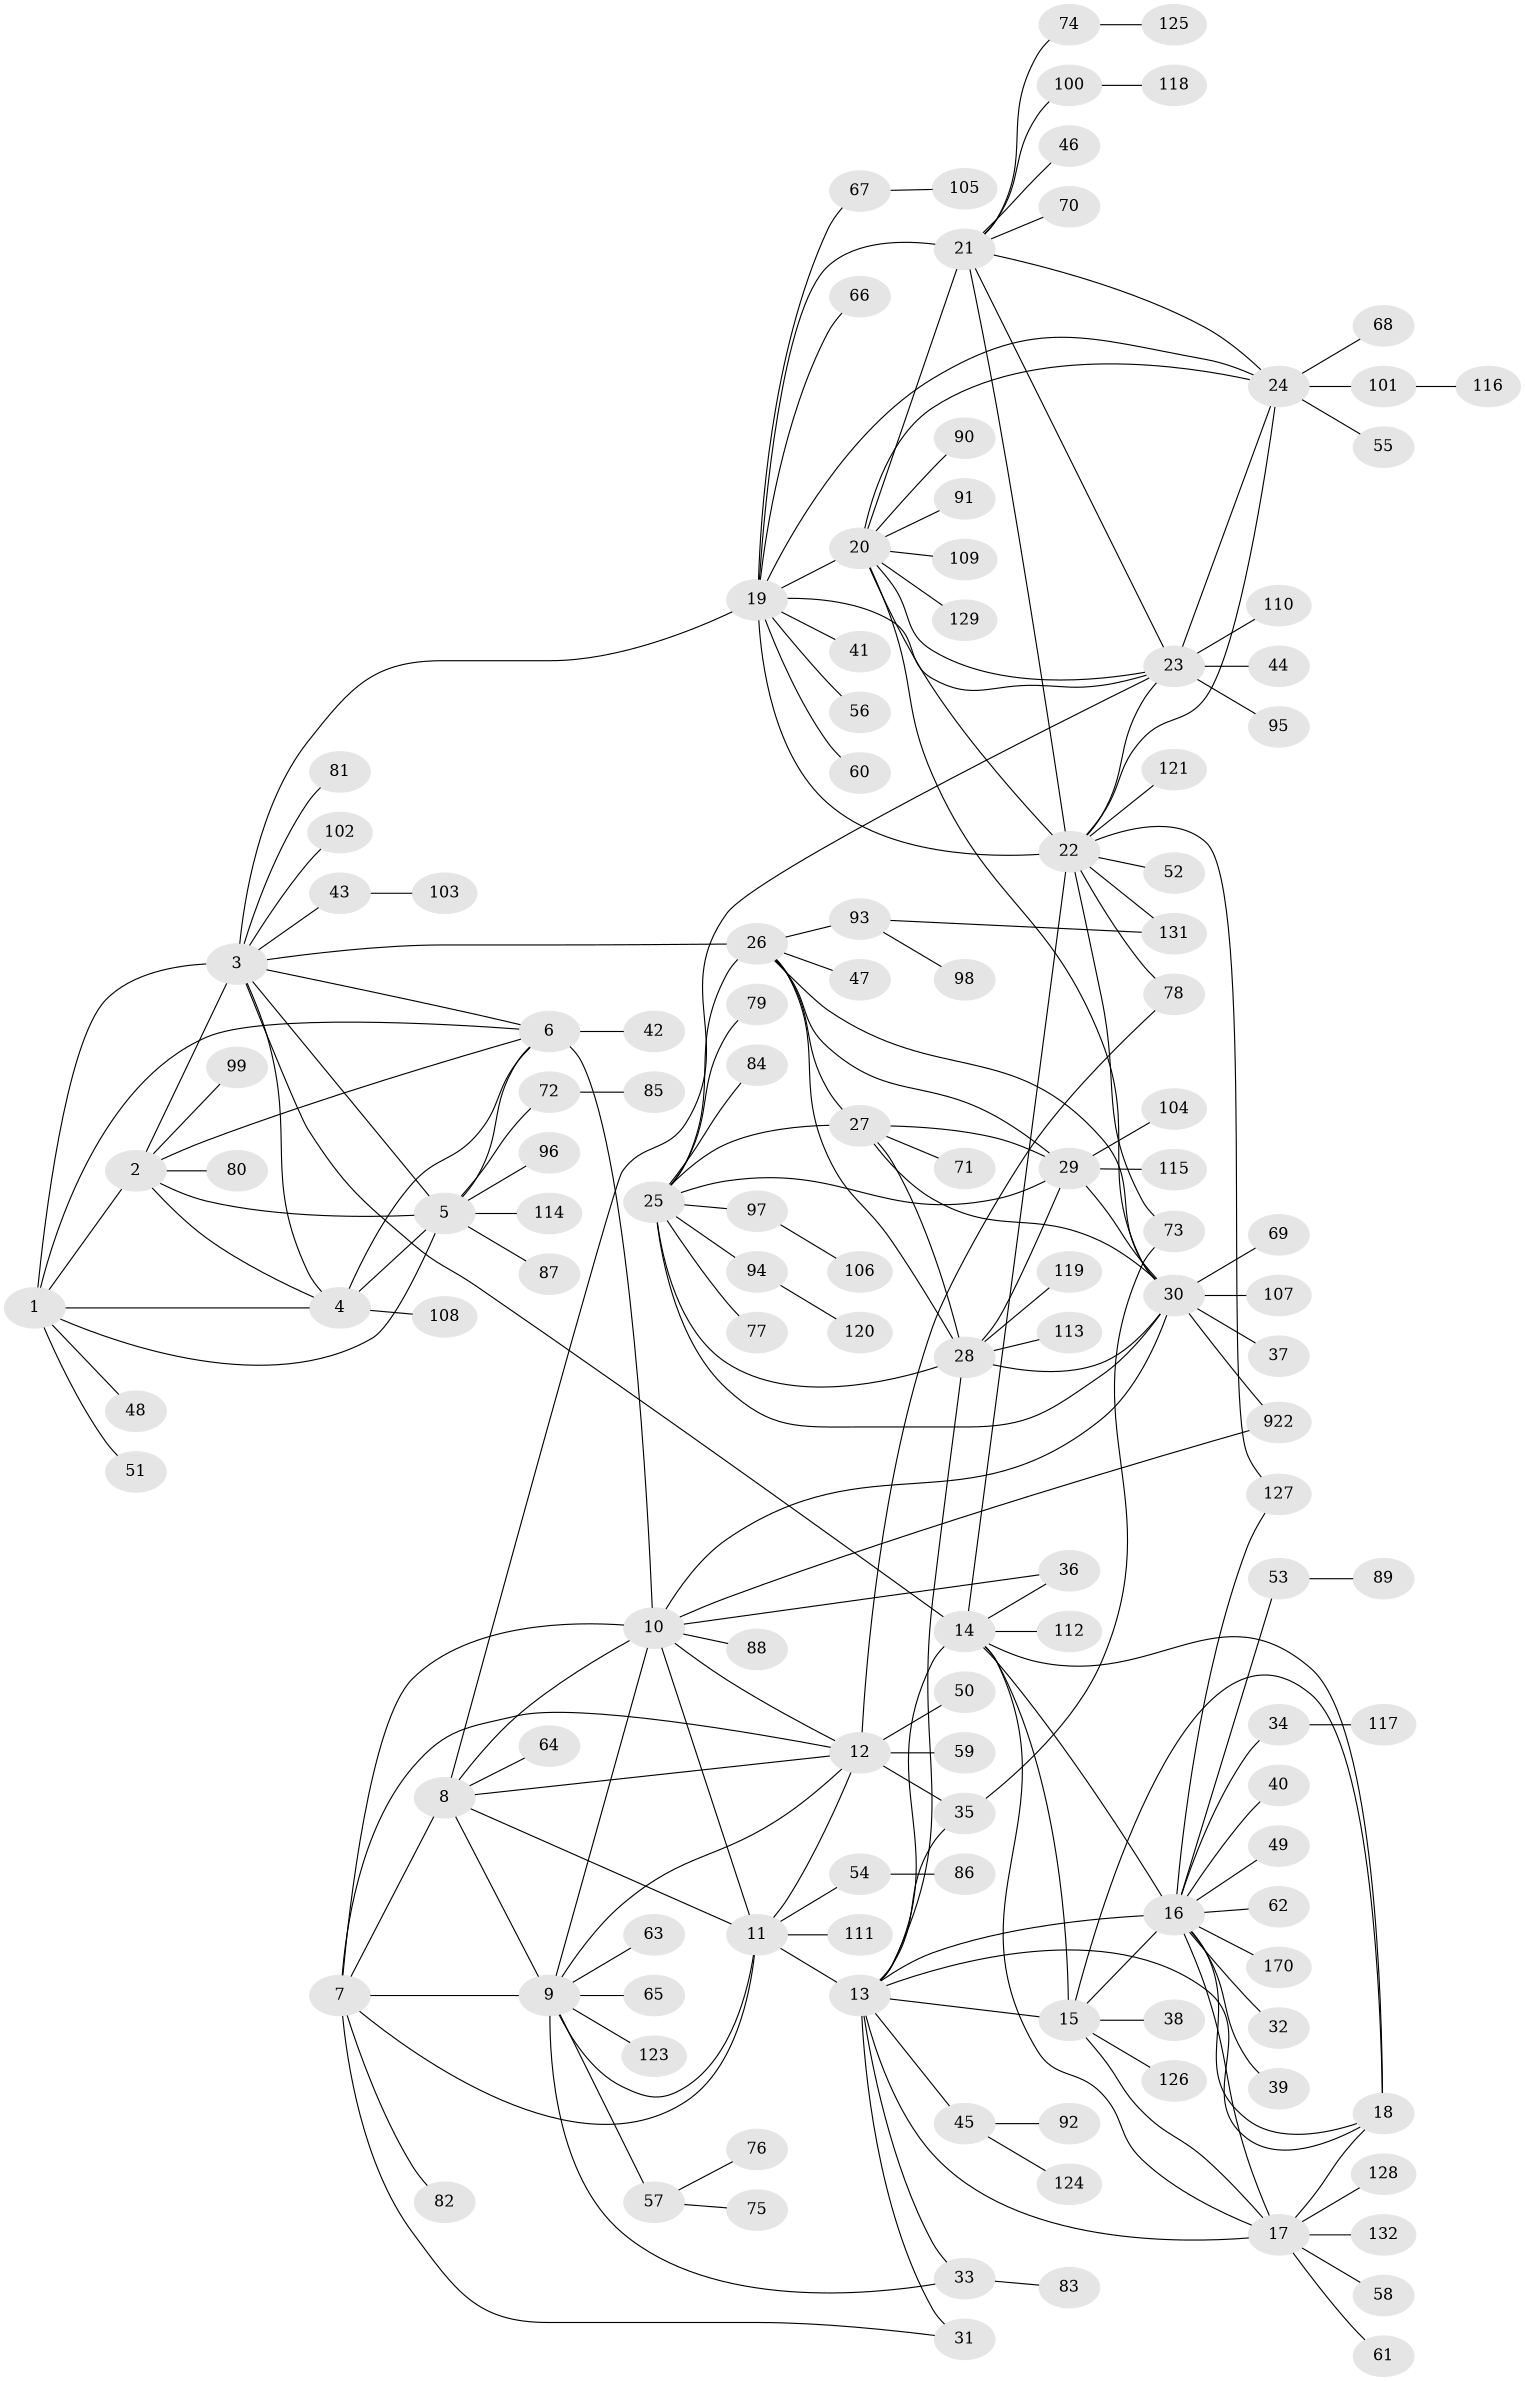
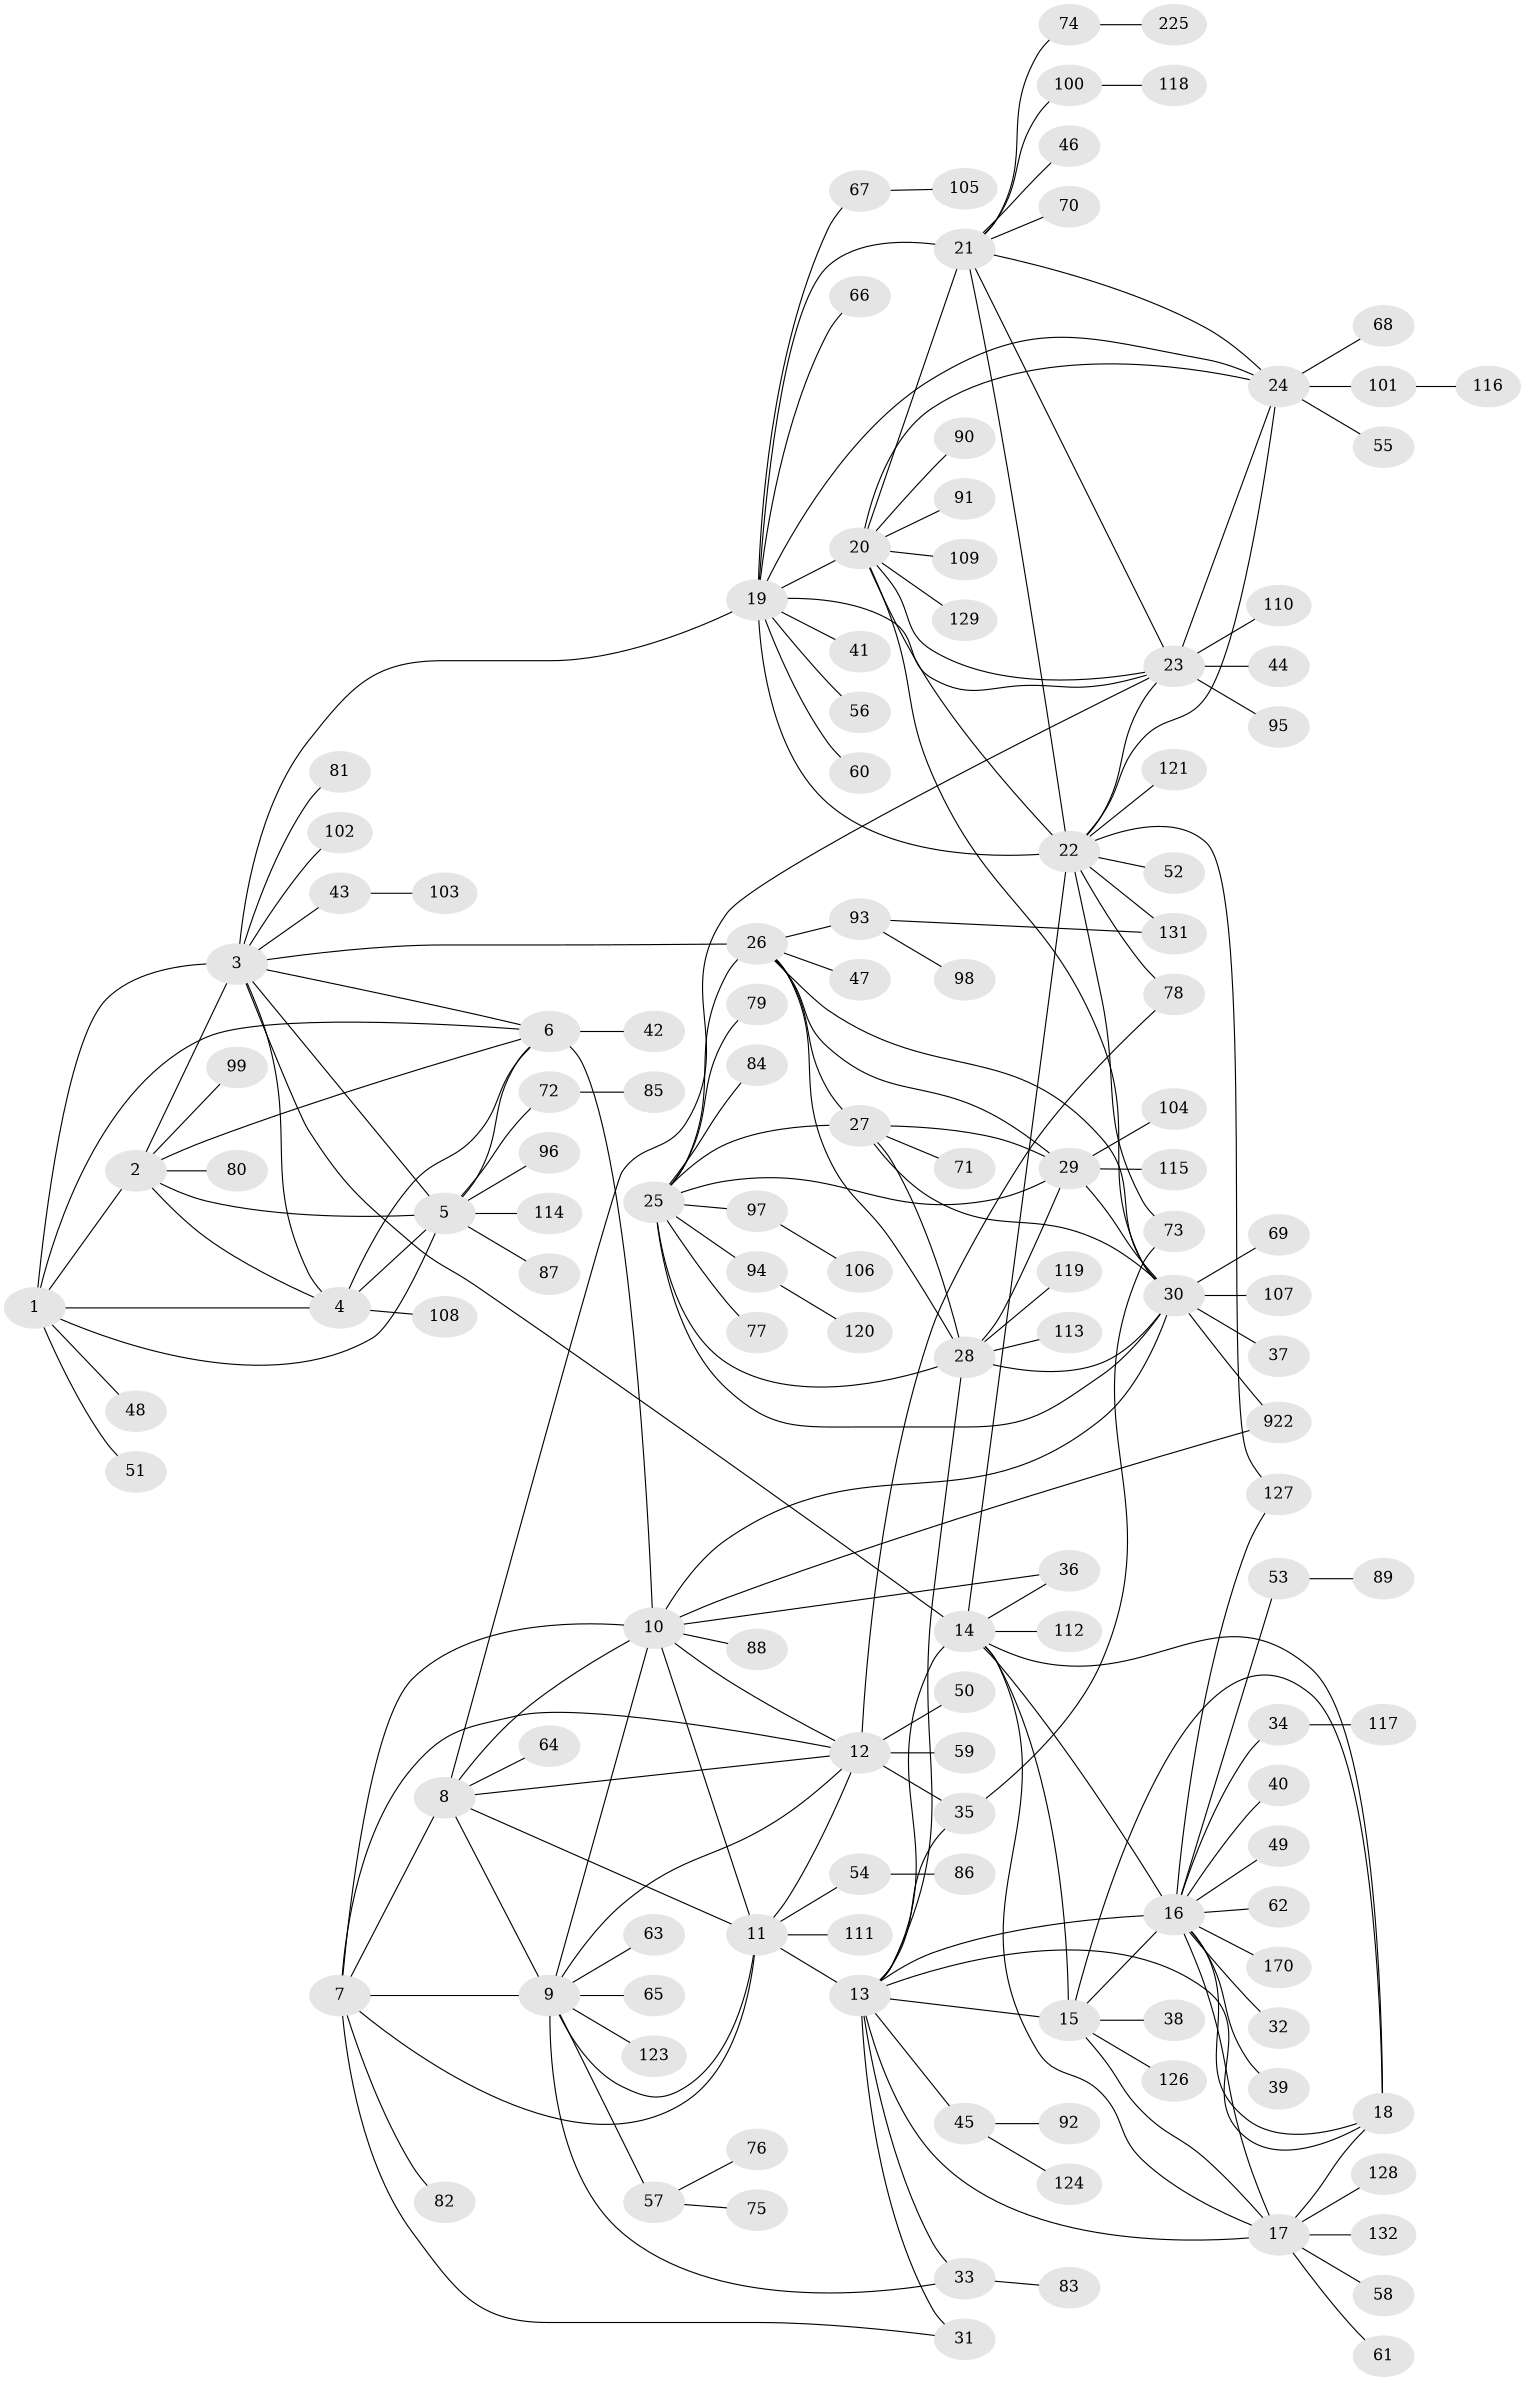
(1174, 25) -> (1174, 25)
